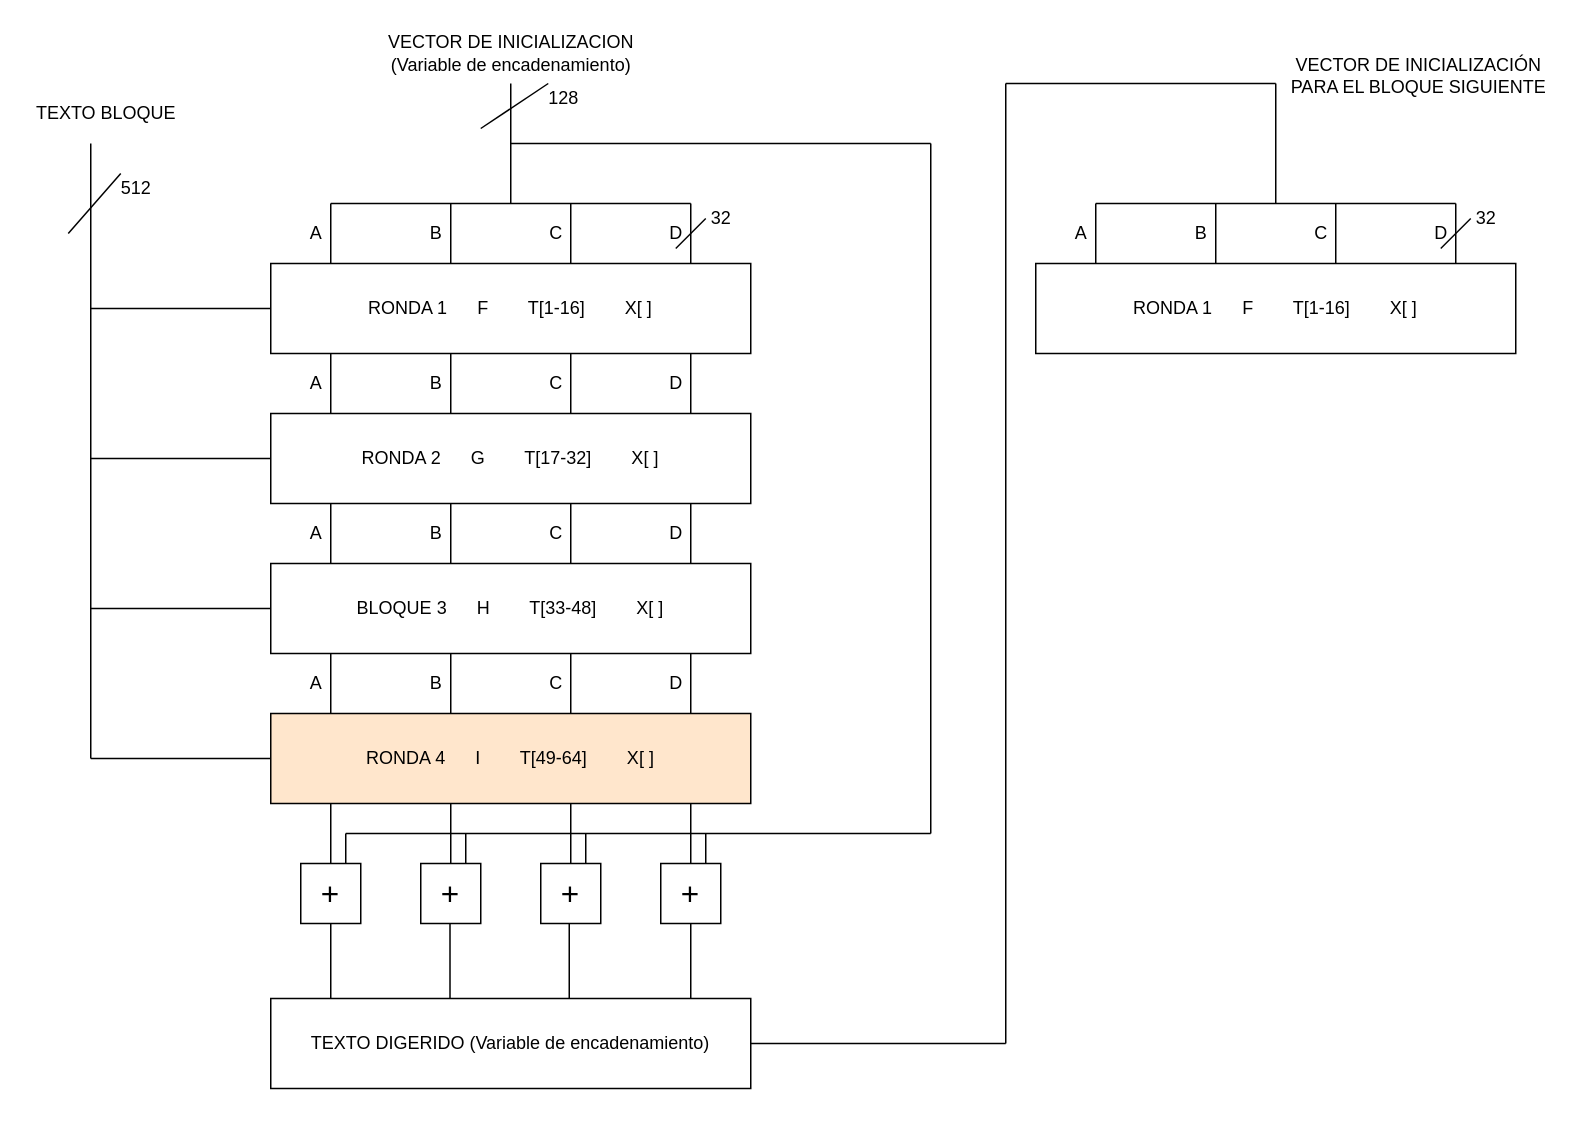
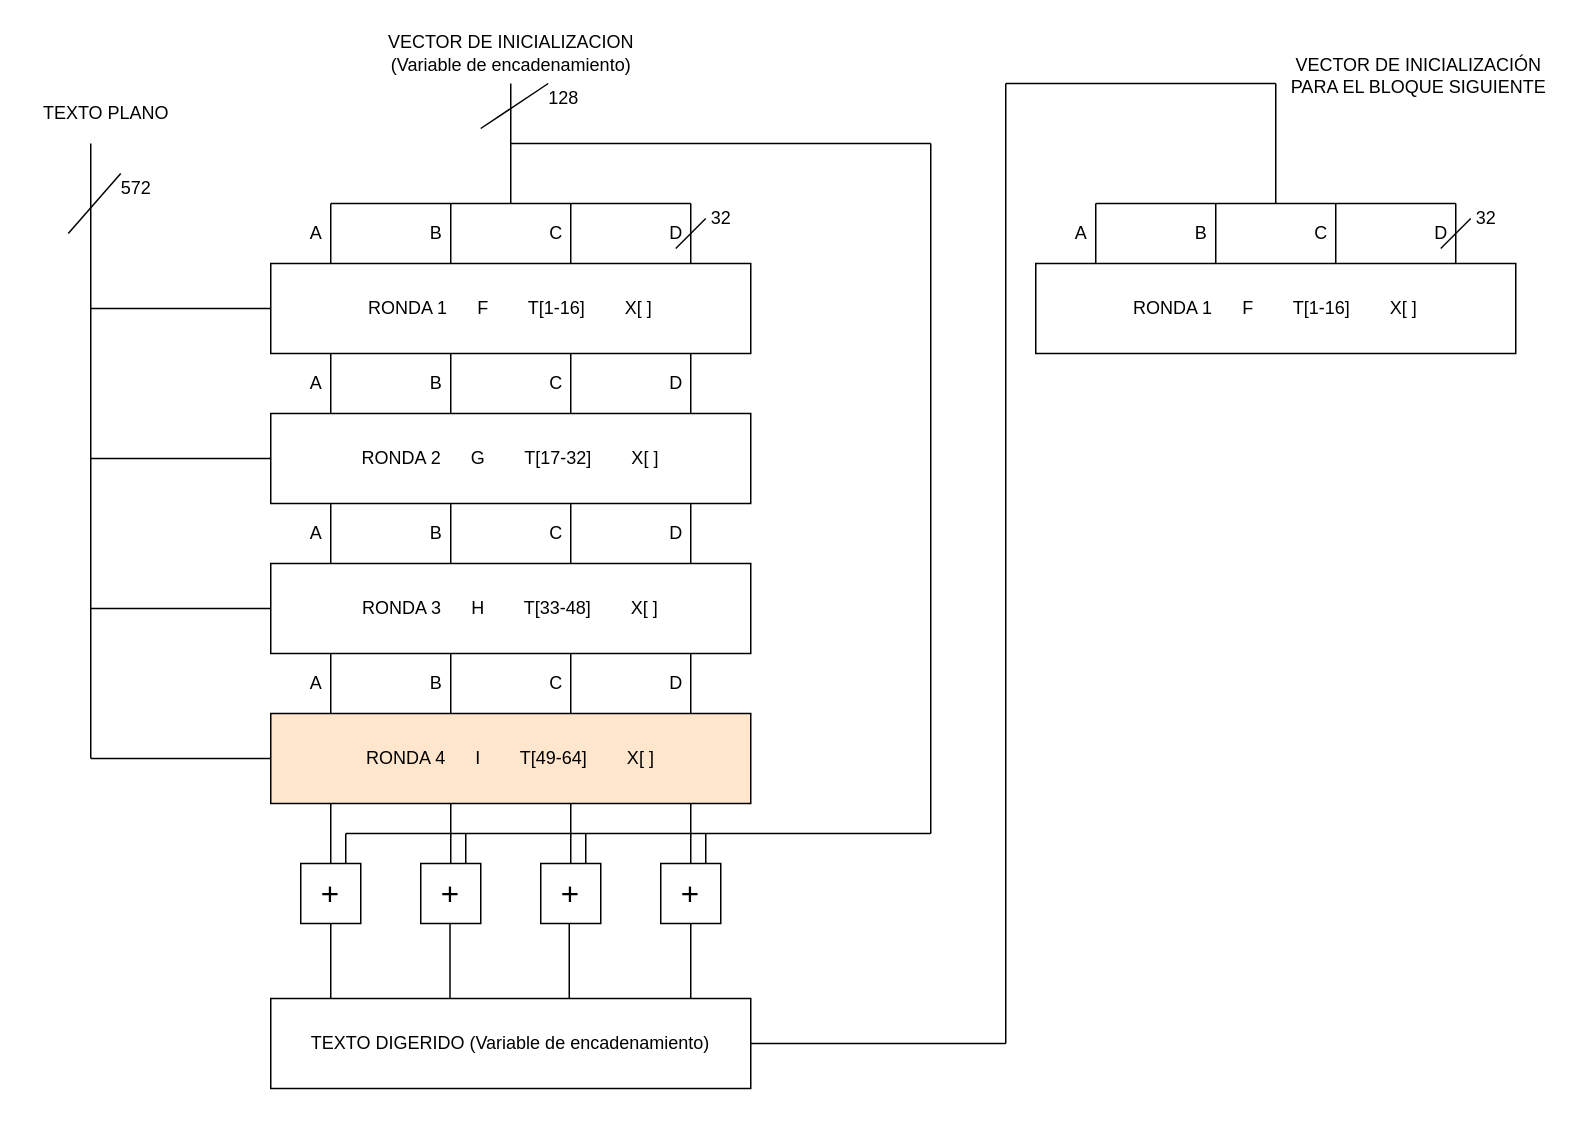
(107, 113) -> (107, 113)
(137, 188) -> (137, 188)
(511, 608) -> (511, 608)
